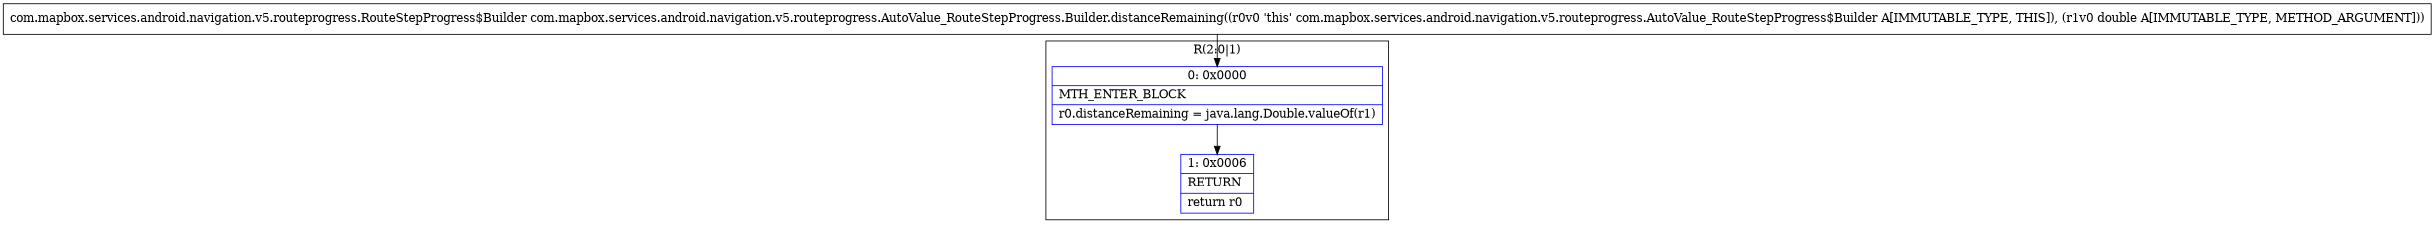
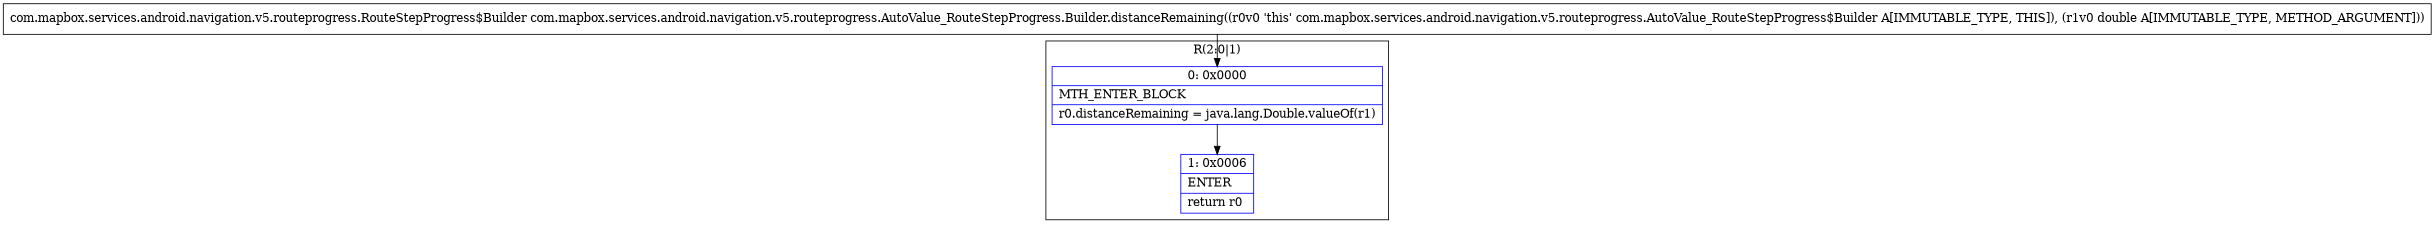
(1214, 183) -> (1209, 183)
